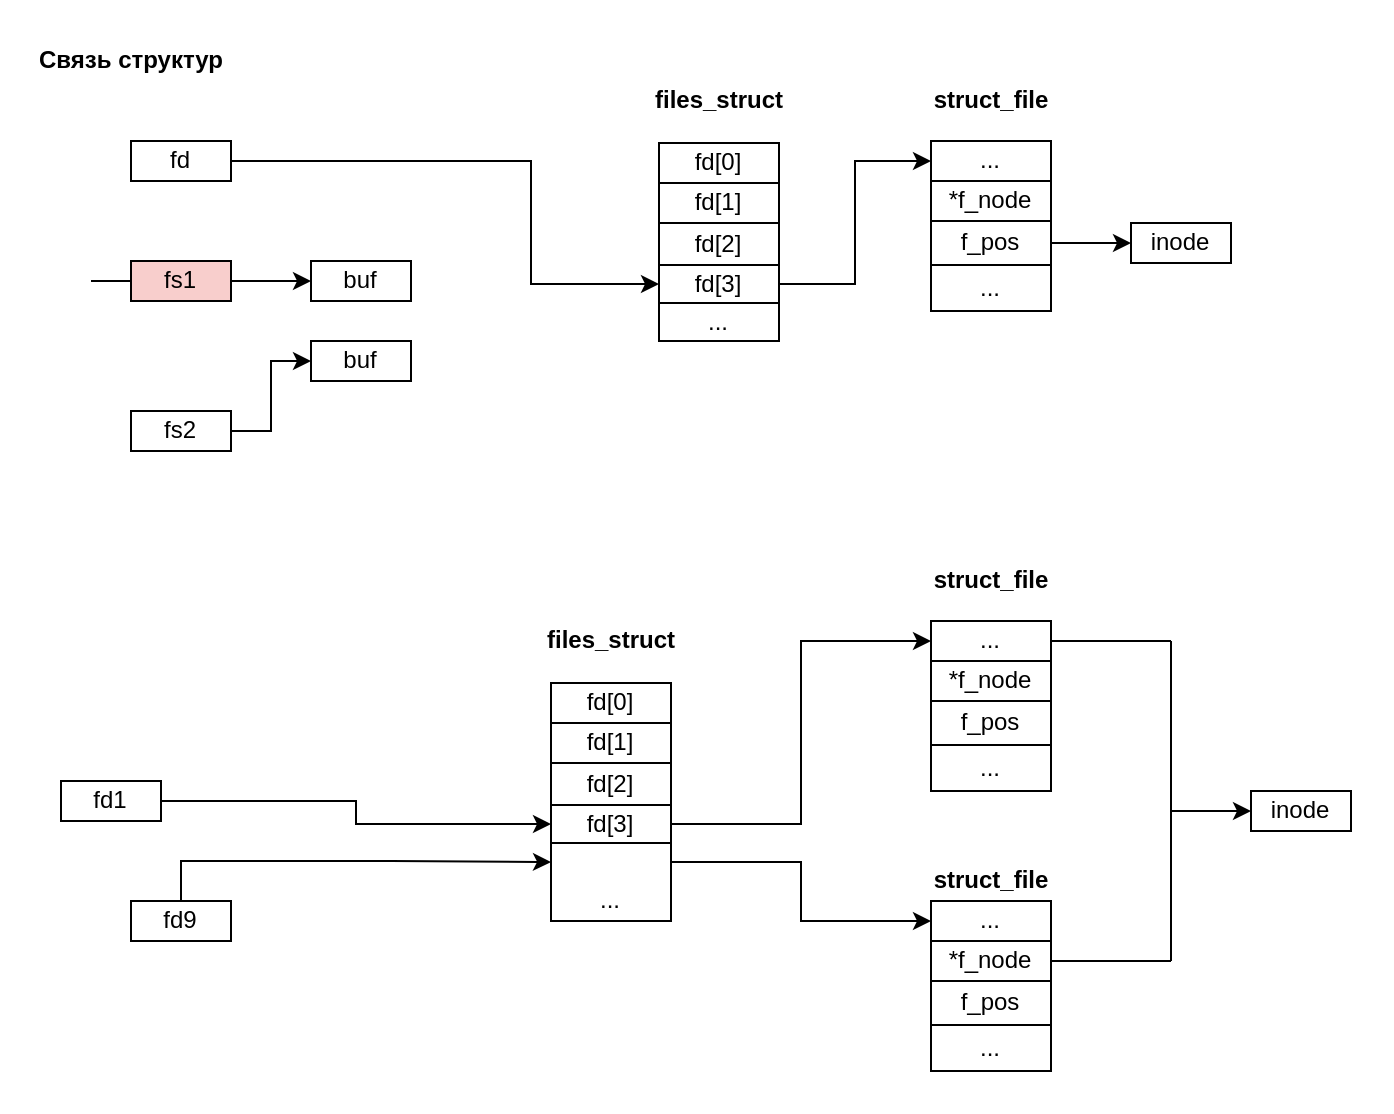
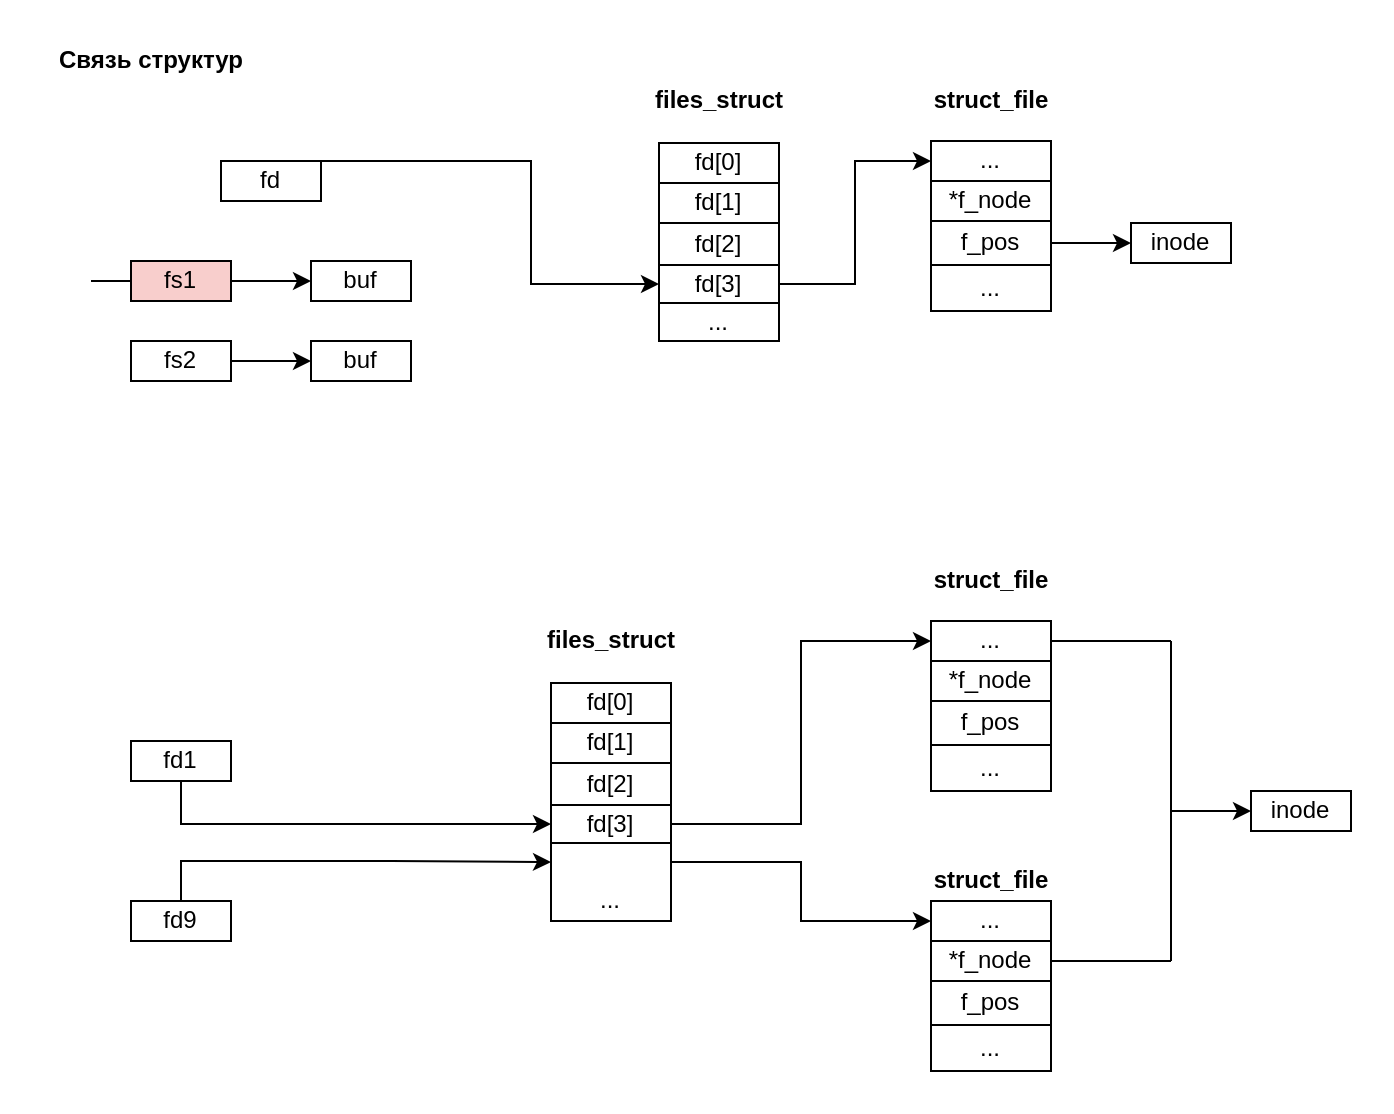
(131, 61) -> (151, 61)
(181, 161) -> (271, 181)
(181, 431) -> (181, 361)
(111, 801) -> (181, 761)
